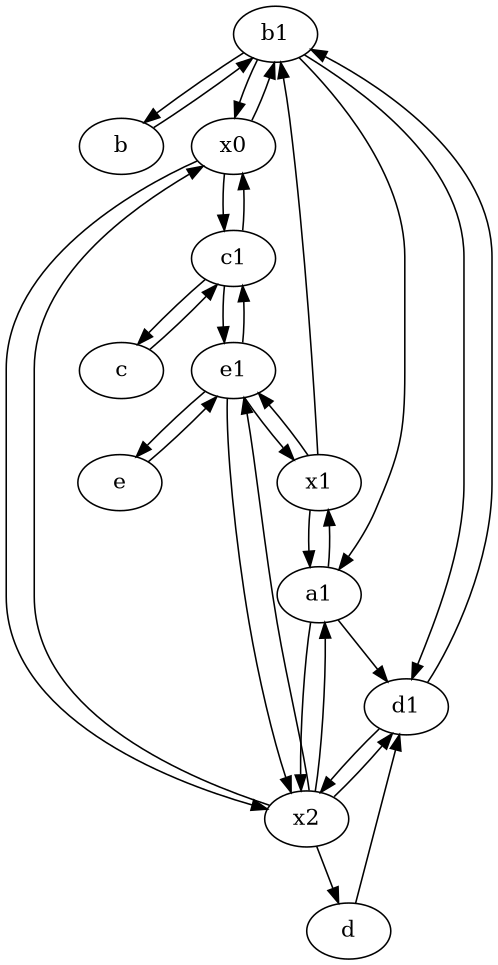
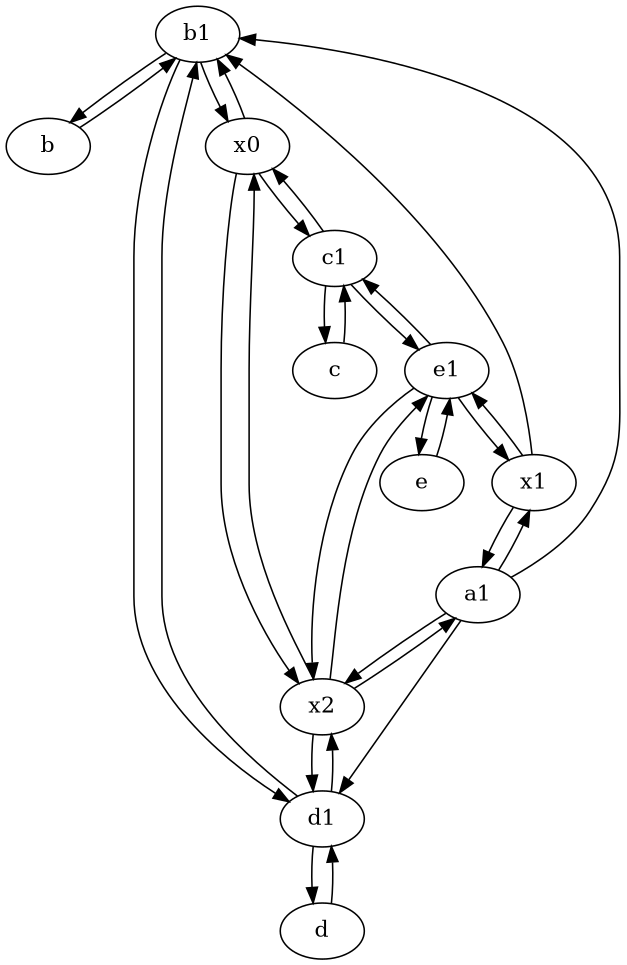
(405, 297) -> (610, 210)
(325, 867) -> (312, 867)
